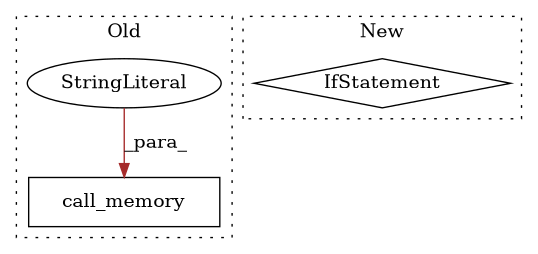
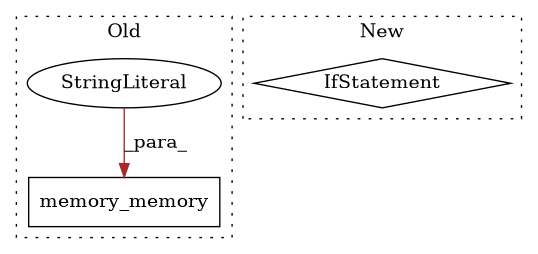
(124, 202) -> (124, 202)
